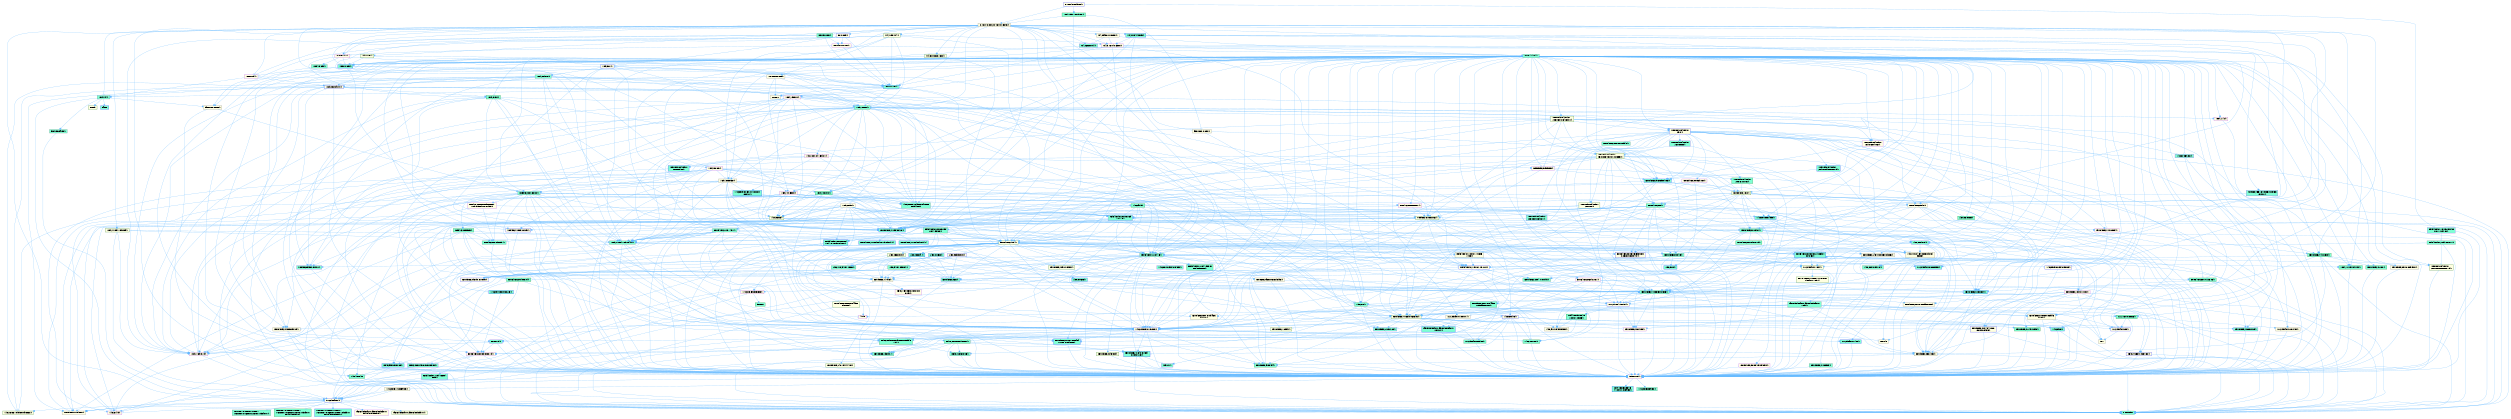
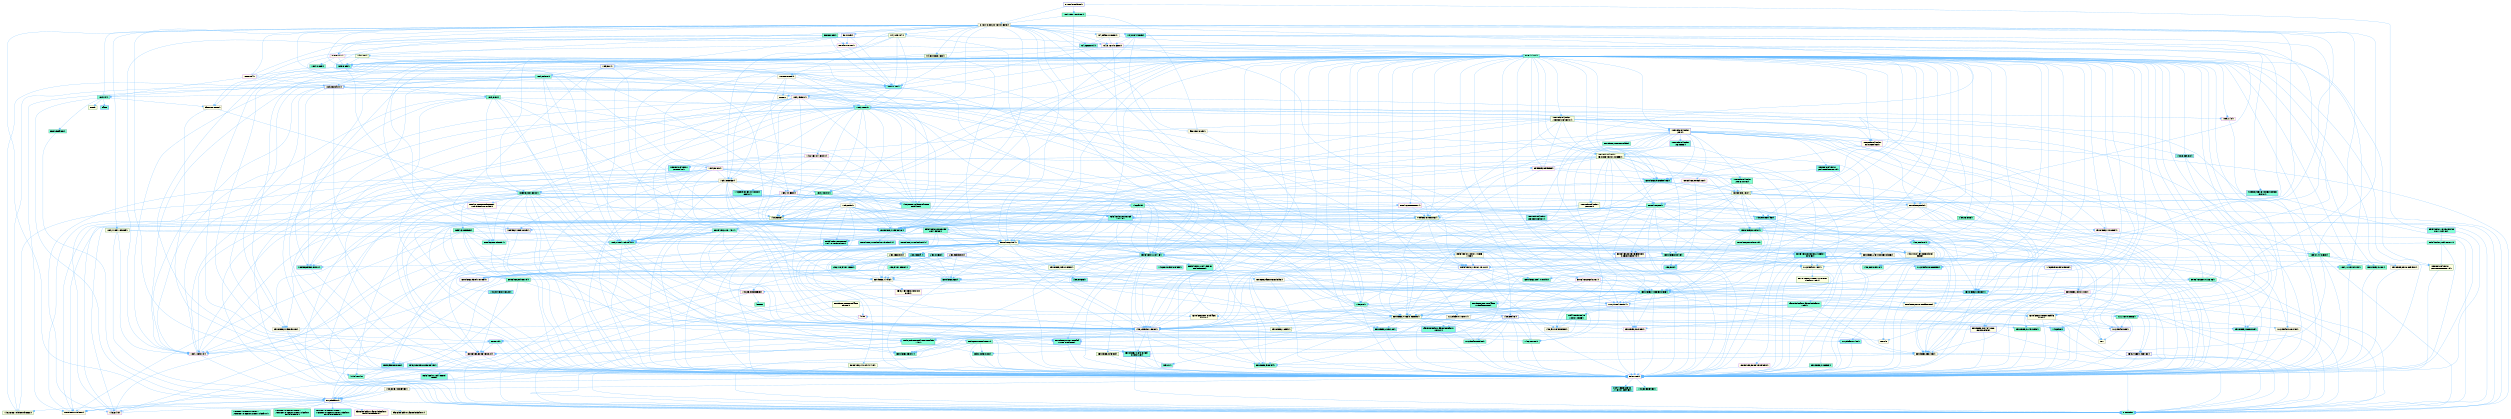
(2319, 255) -> (2319, 255)
